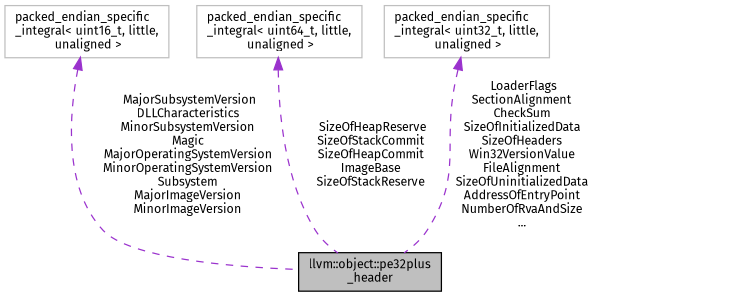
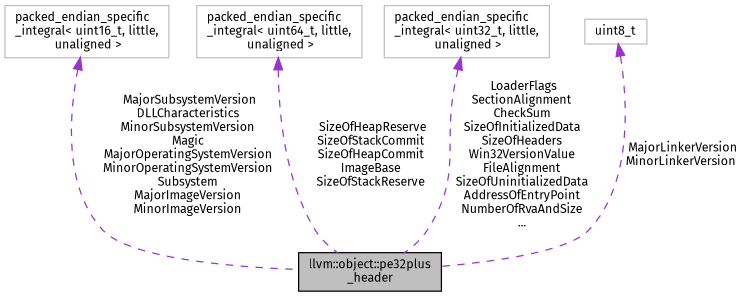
none -> (616, 32)
